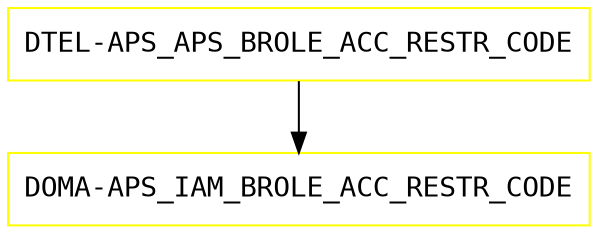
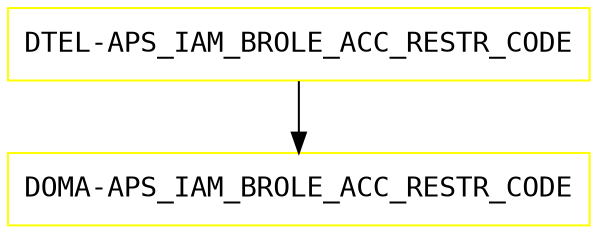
(299, 44) -> (299, 44)
